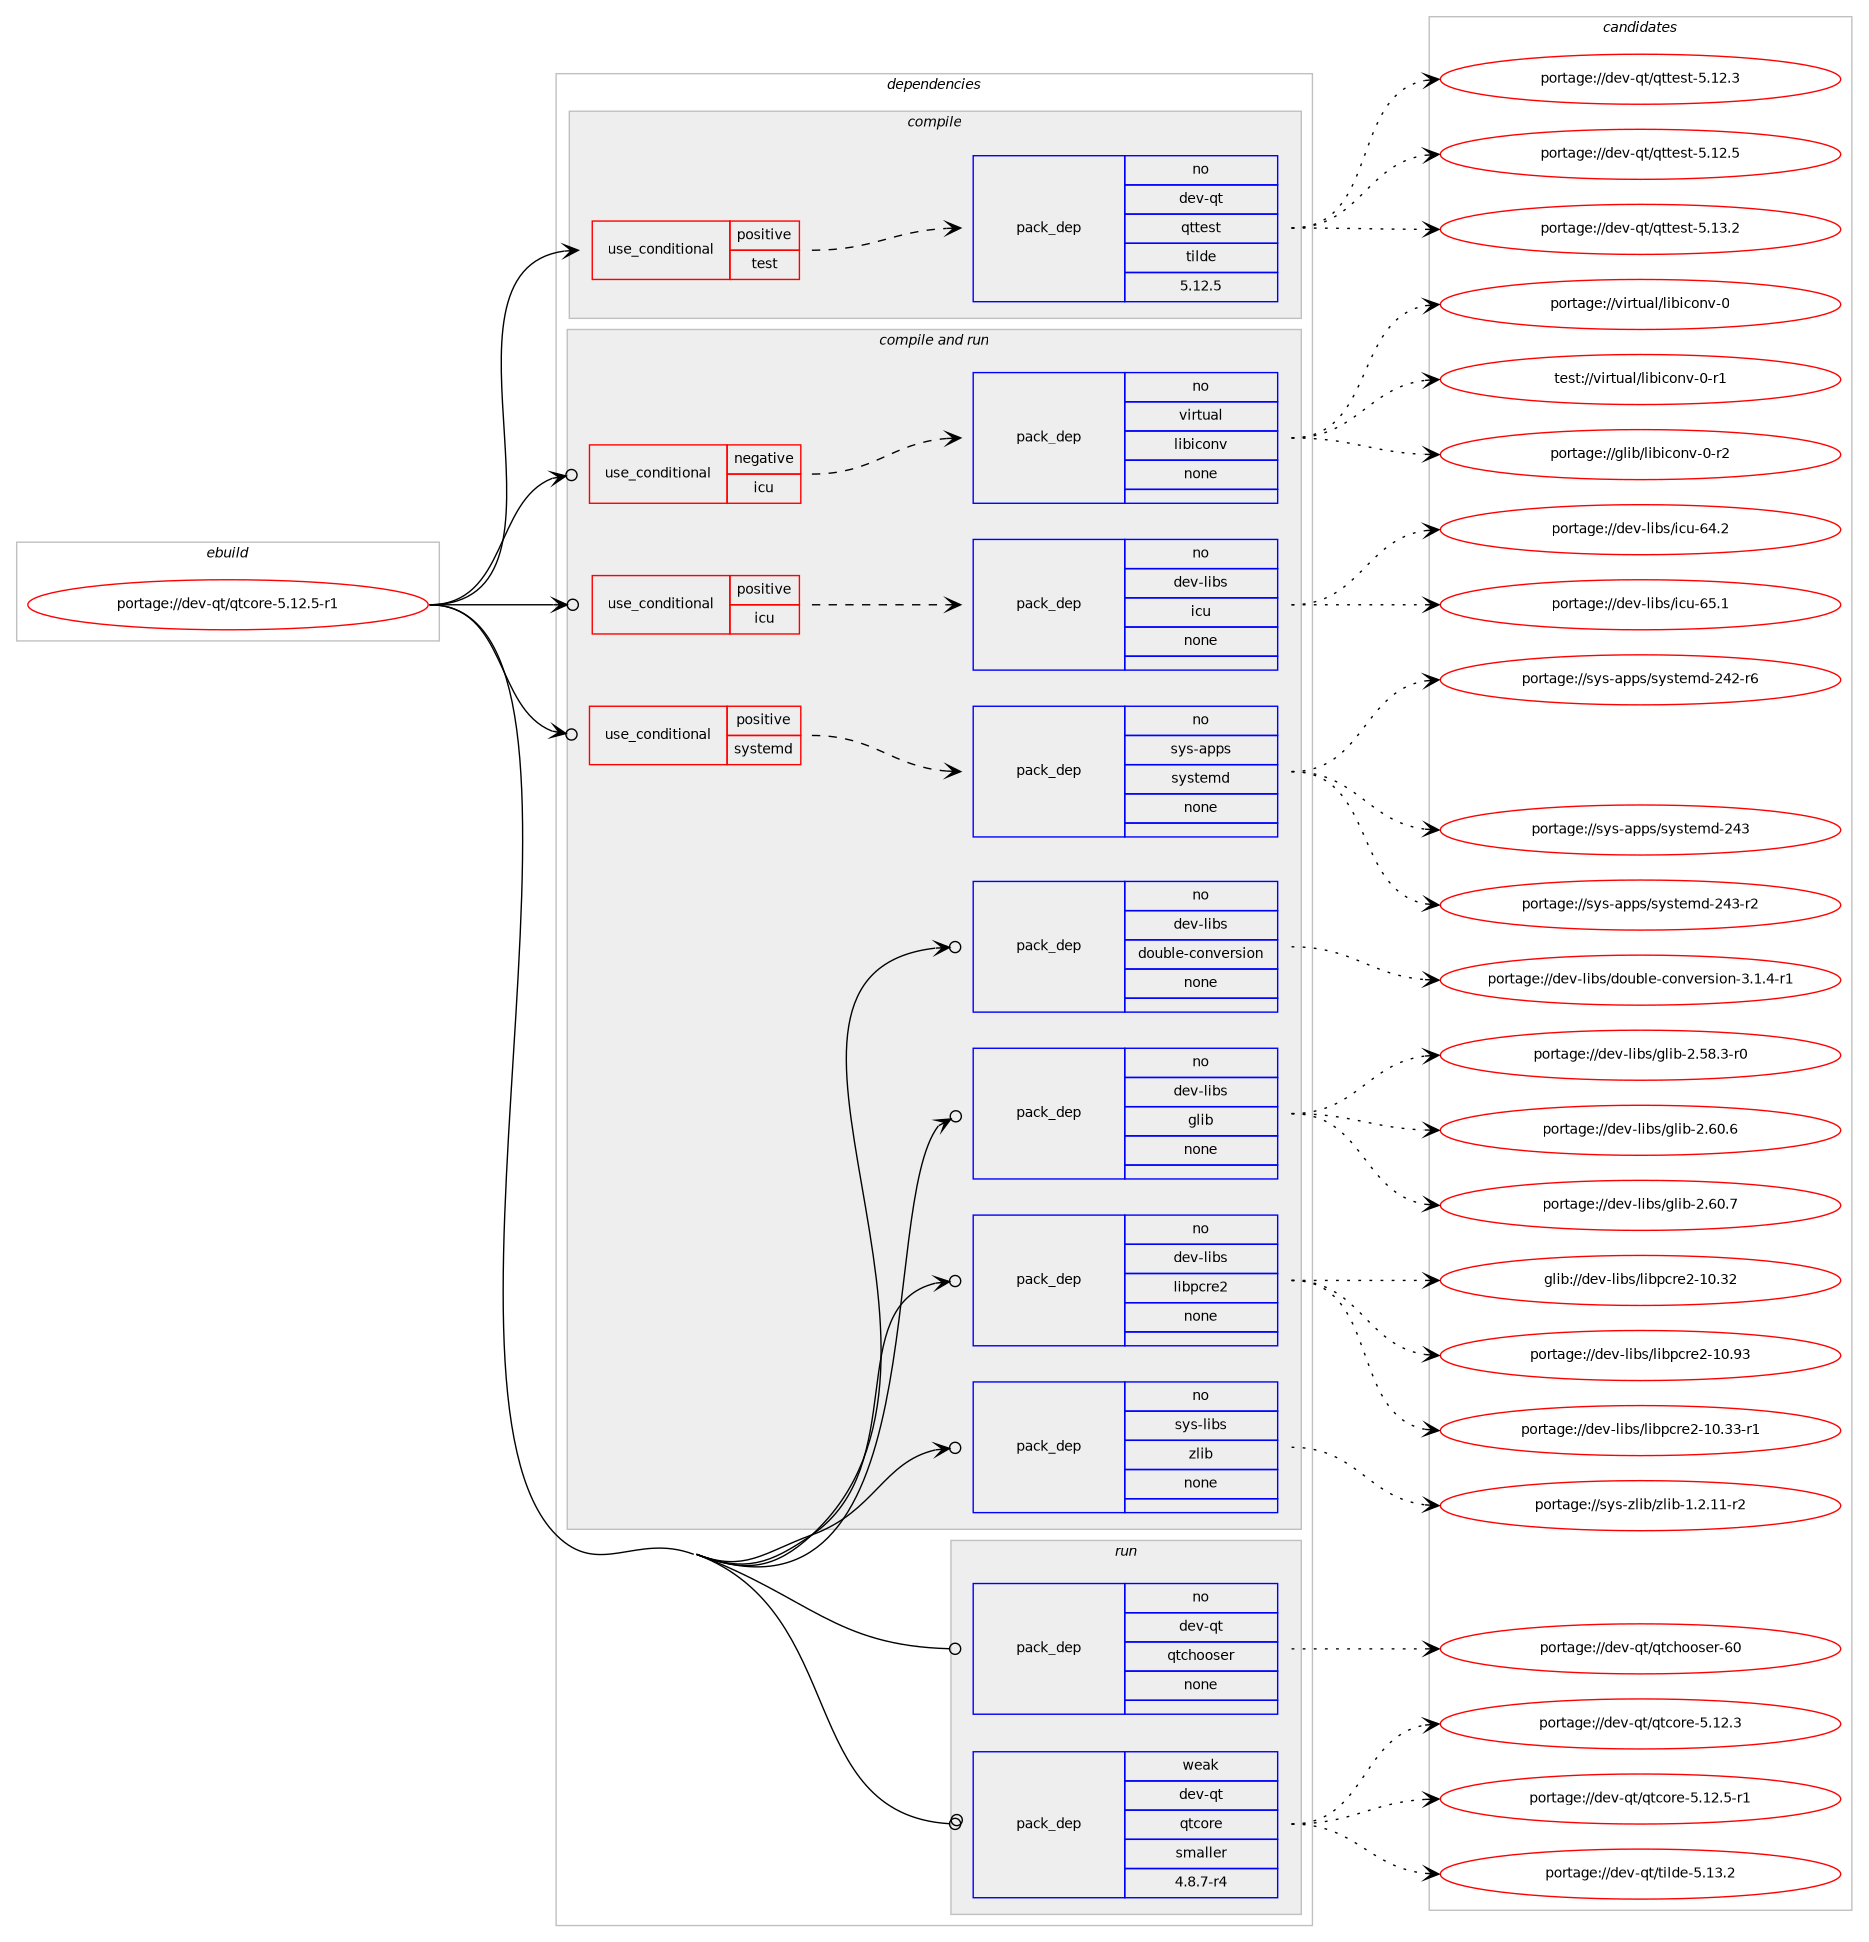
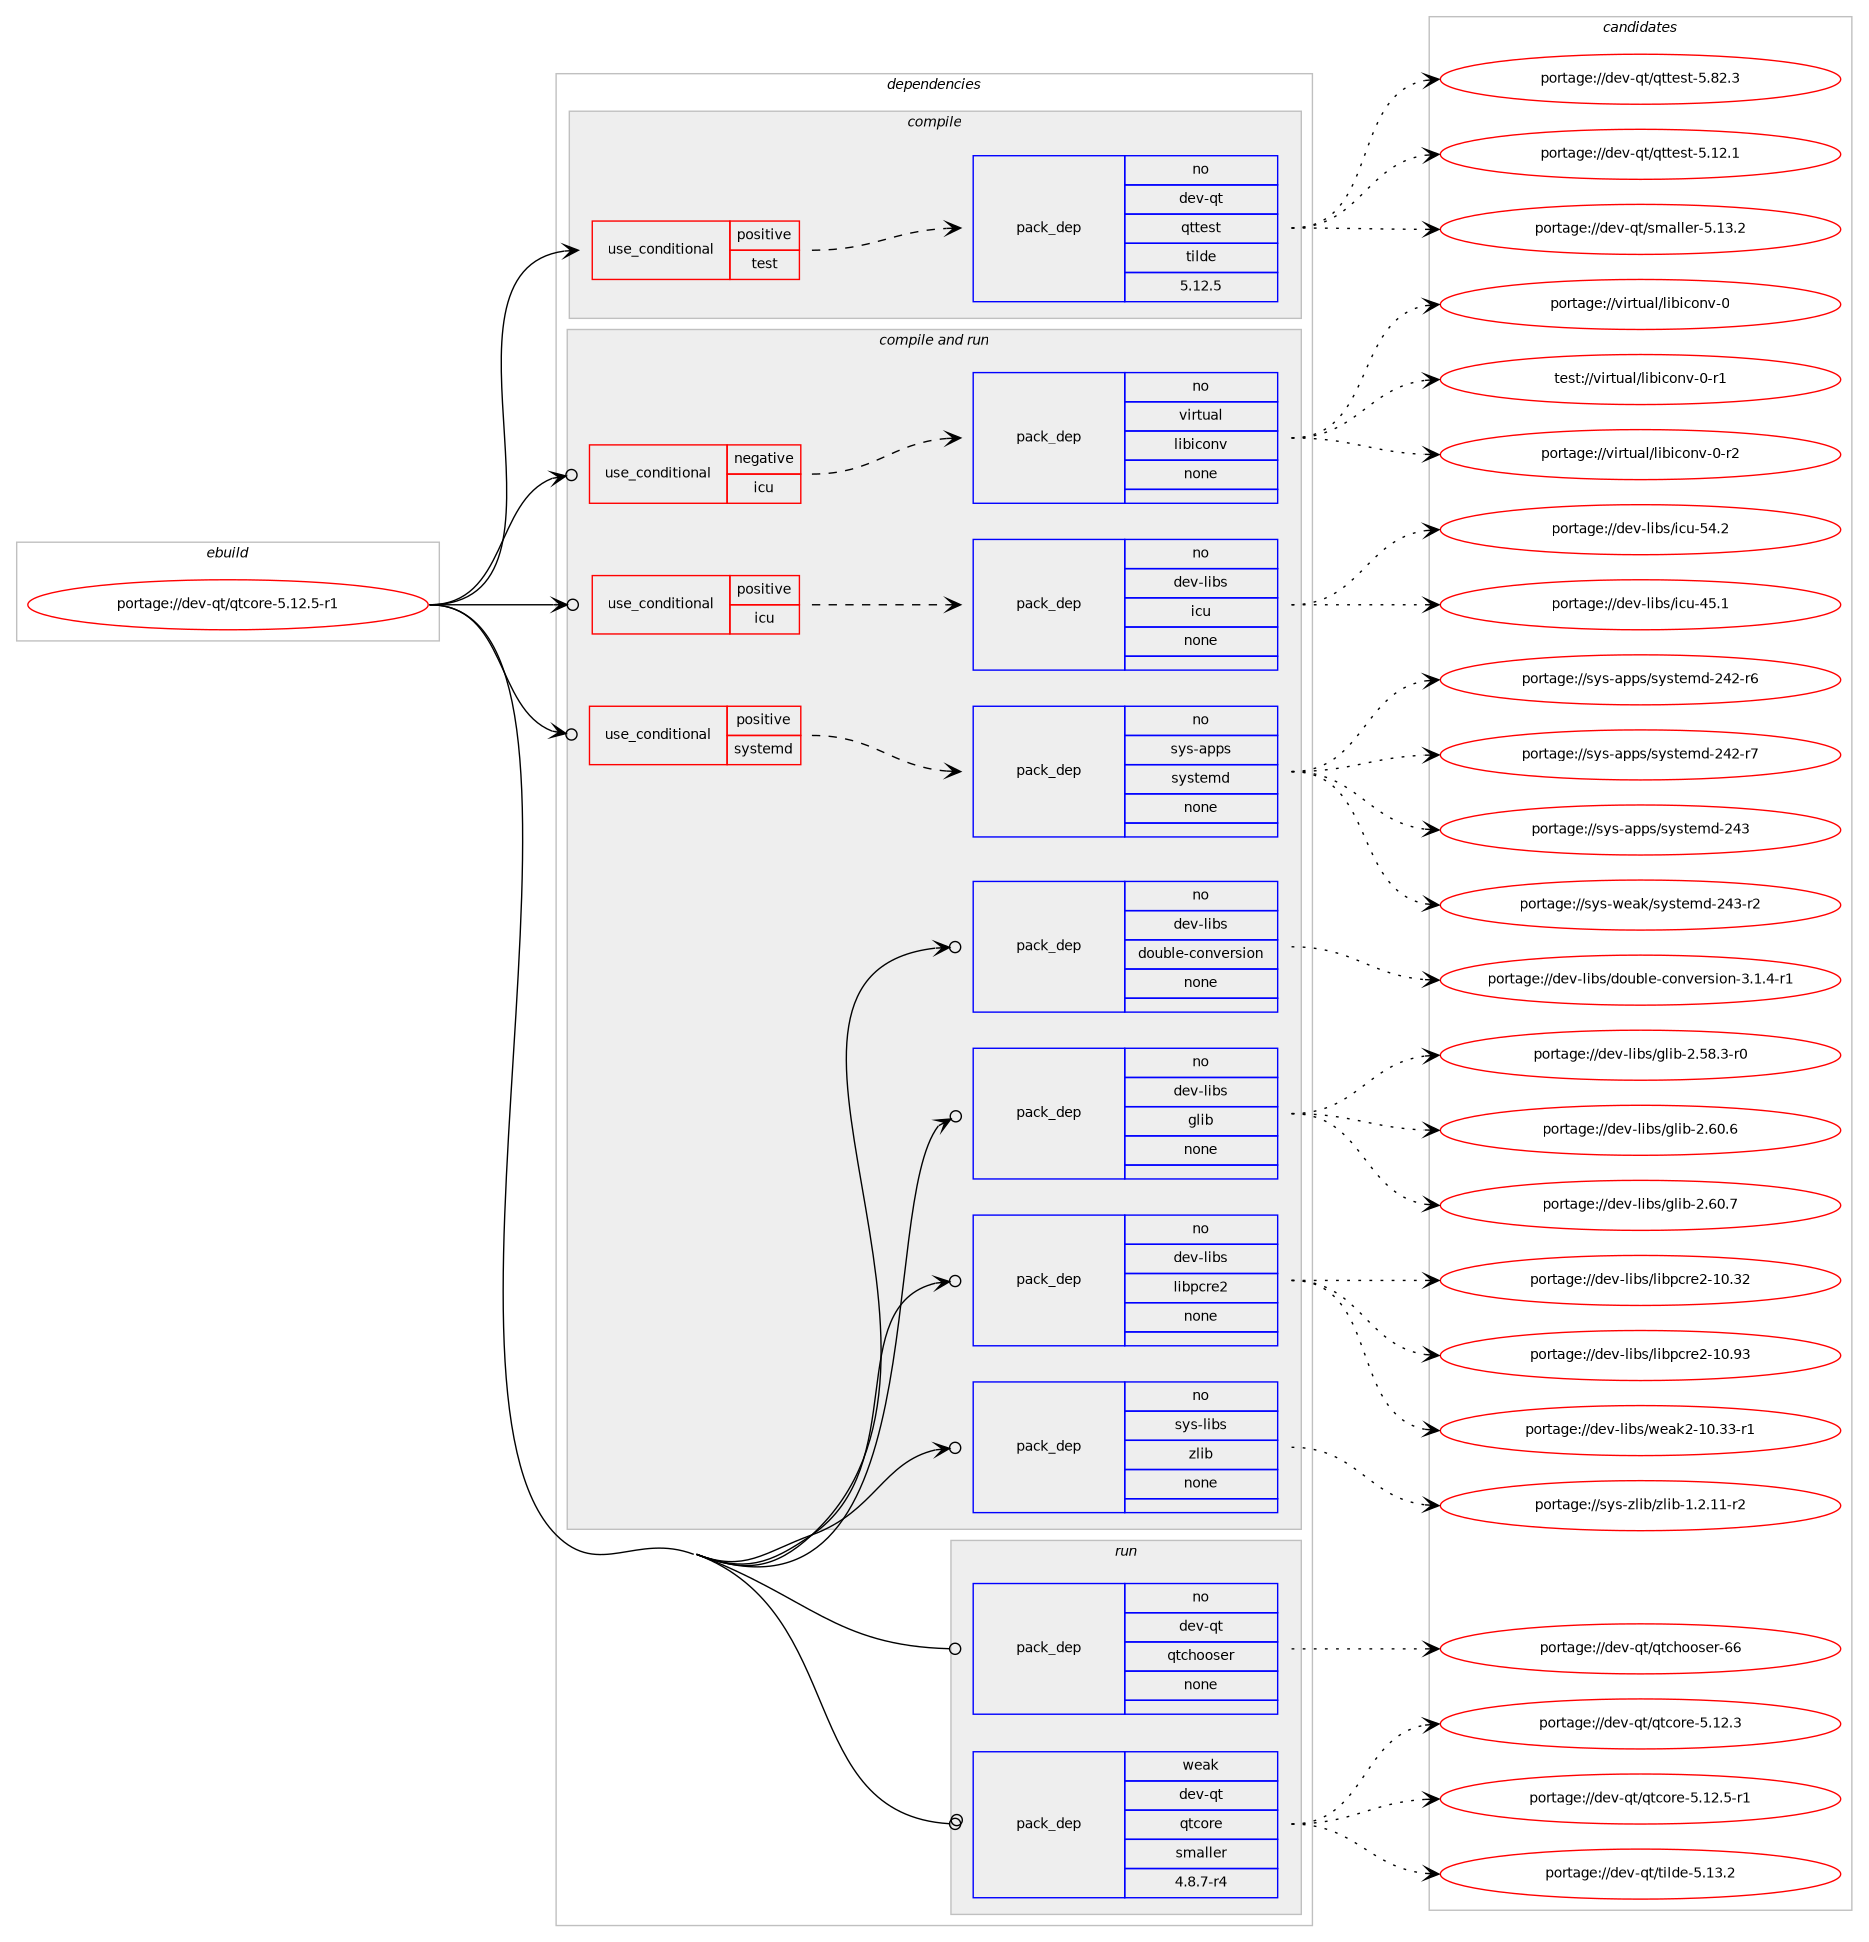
(1641, 79) -> (1641, 79)
(1641, 154) -> (1641, 154)
(1641, 229) -> (1641, 229)
(1641, 455) -> (1641, 455)
(1641, 530) -> (1641, 530)
(1641, 605) -> (1641, 605)
none -> (1641, 755)
(1641, 905) -> (1641, 905)
(1641, 1280) -> (1641, 1280)
(1641, 1431) -> (1641, 1431)
(1641, 1649) -> (1641, 1649)
